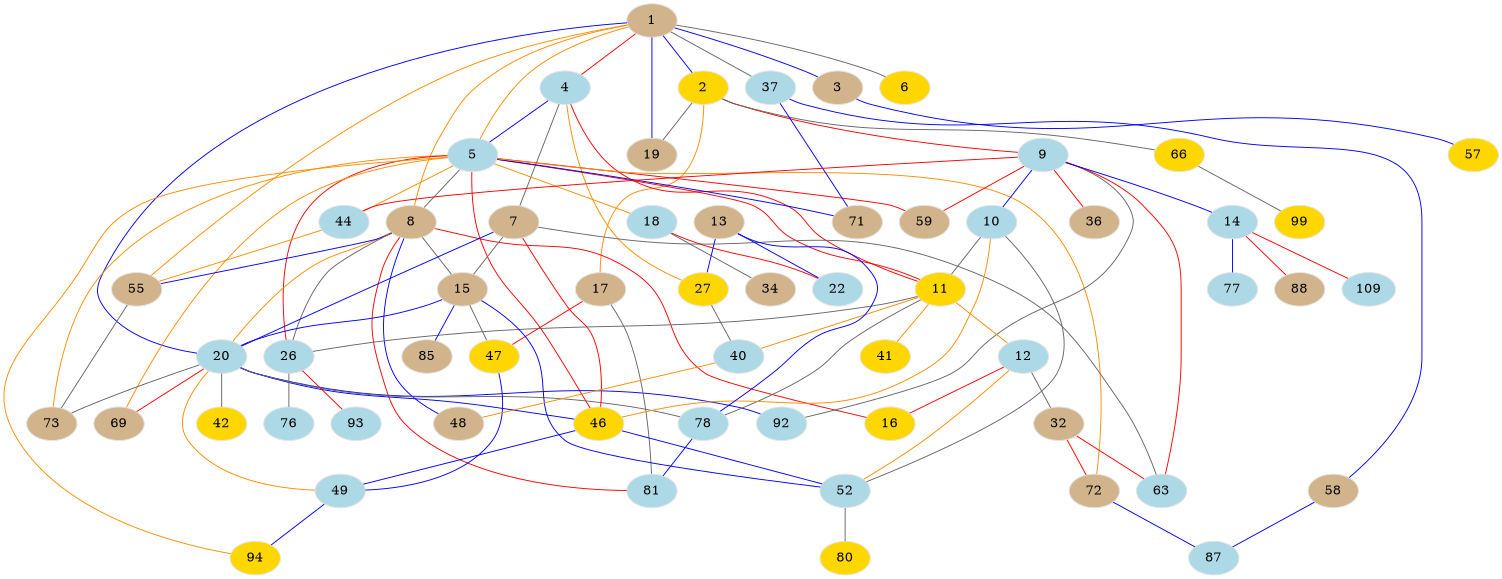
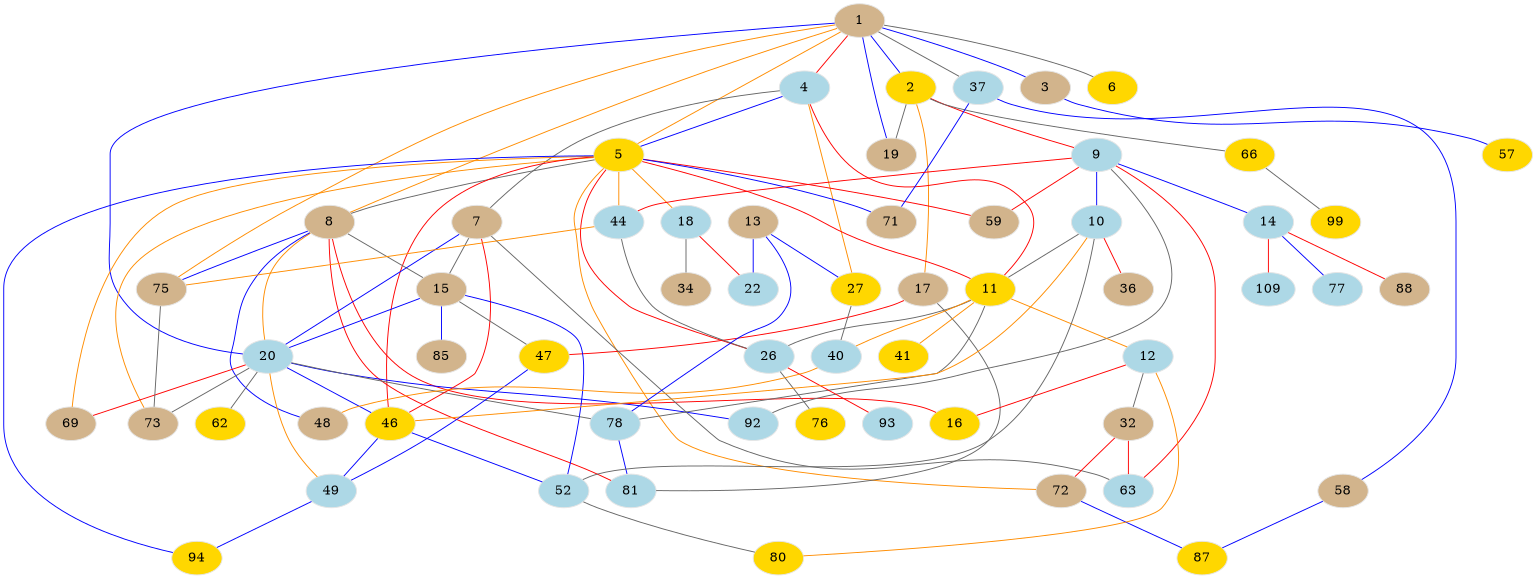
(473, 155) -> (619, 155)
(1069, 189) -> (1112, 256)
(327, 273) -> (664, 315)
(68, 287) -> (102, 209)
(137, 289) -> (161, 289)
(222, 424) -> (220, 424)
(289, 424) -> (820, 424)
(939, 429) -> (1055, 534)
(1214, 558) -> (1202, 558)
